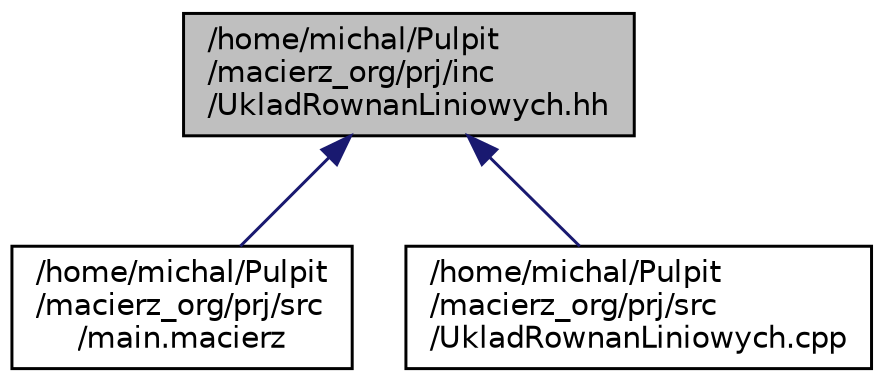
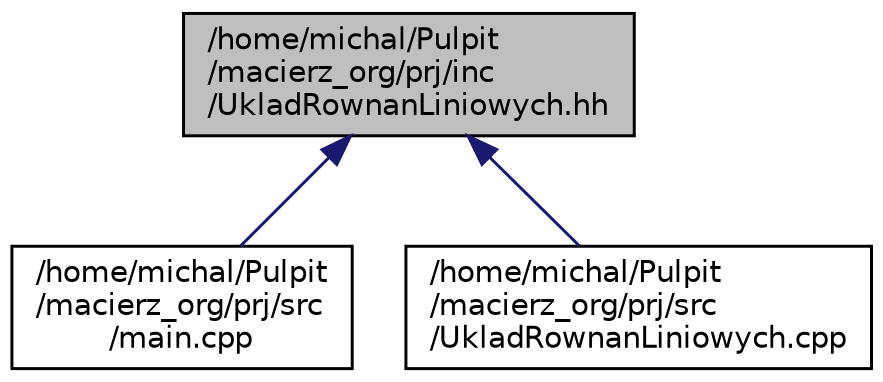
(182, 307) -> (182, 307)
